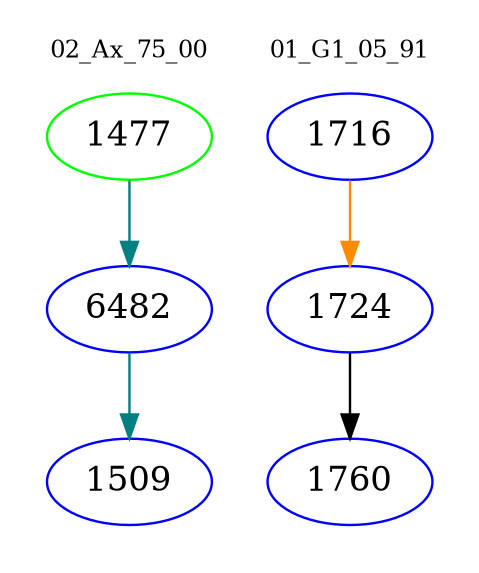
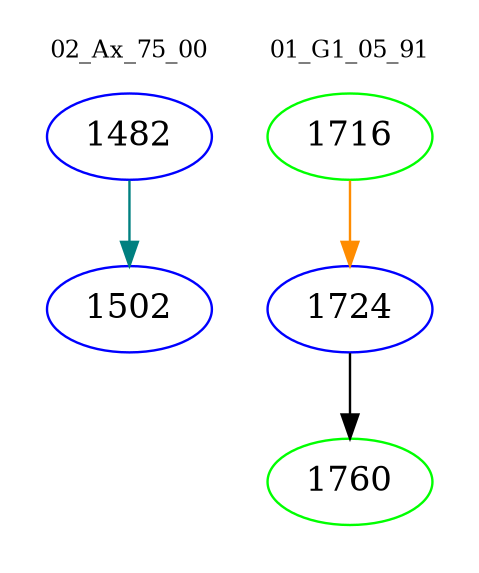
(129, 137) -> none
(350, 137) -> (350, 137)
(129, 309) -> (129, 137)
(129, 482) -> (129, 309)
(350, 482) -> (350, 482)
